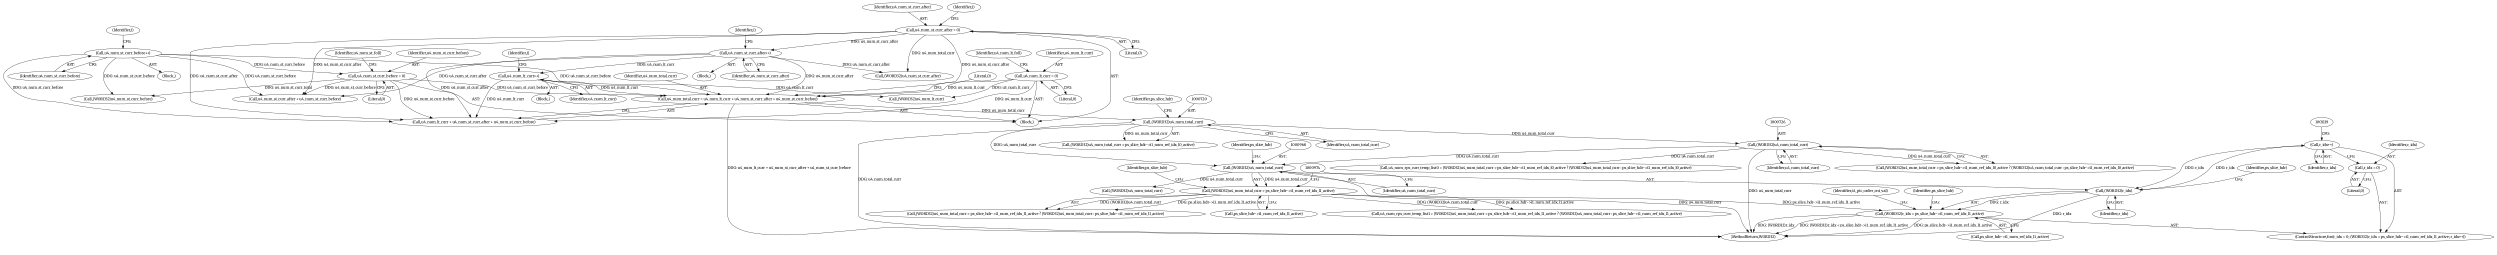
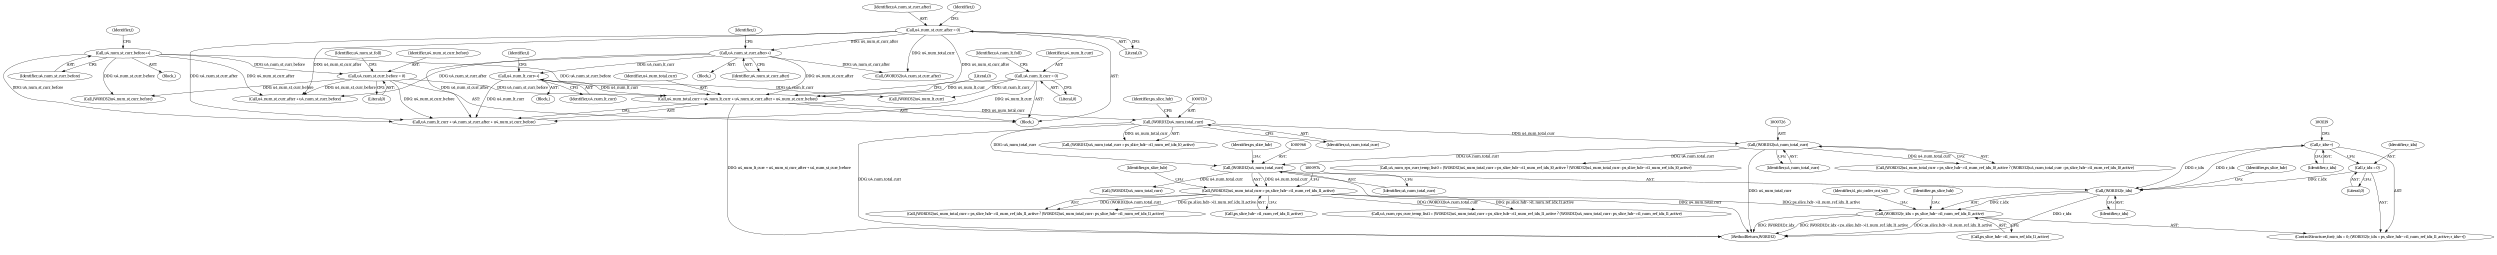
(271, 76) -> (271, 76)
(288, 88) -> (288, 88)
none -> (2248, 183)
